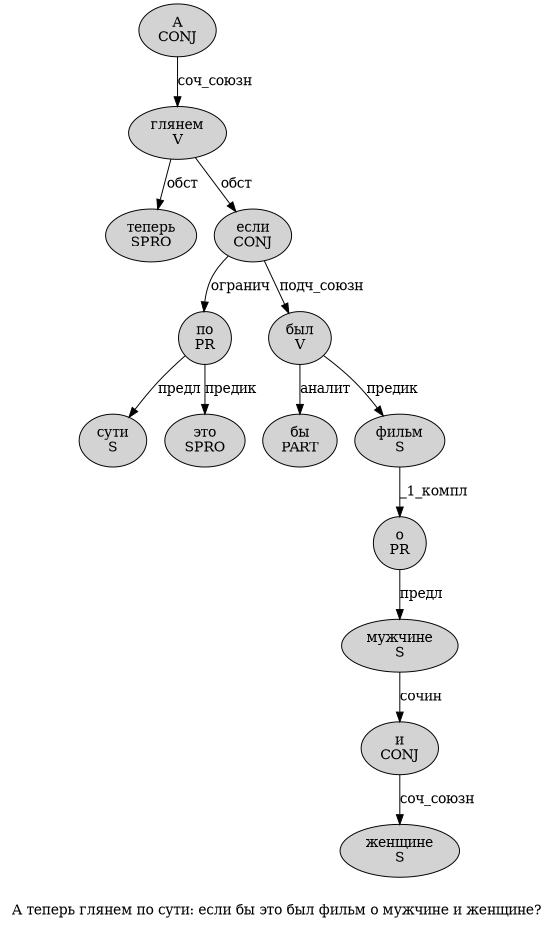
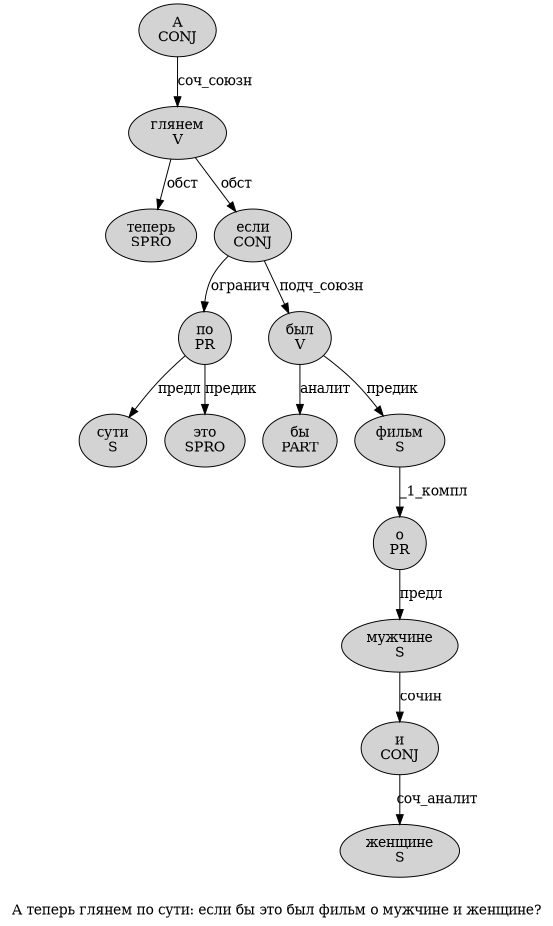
(437, 800) -> (437, 800)
